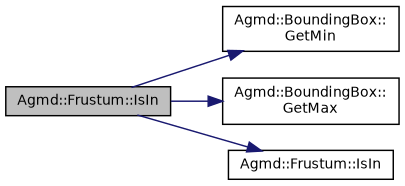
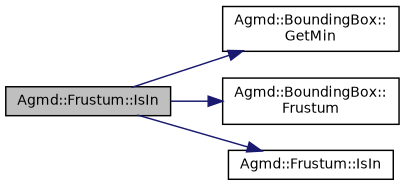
(311, 101) -> (311, 101)
